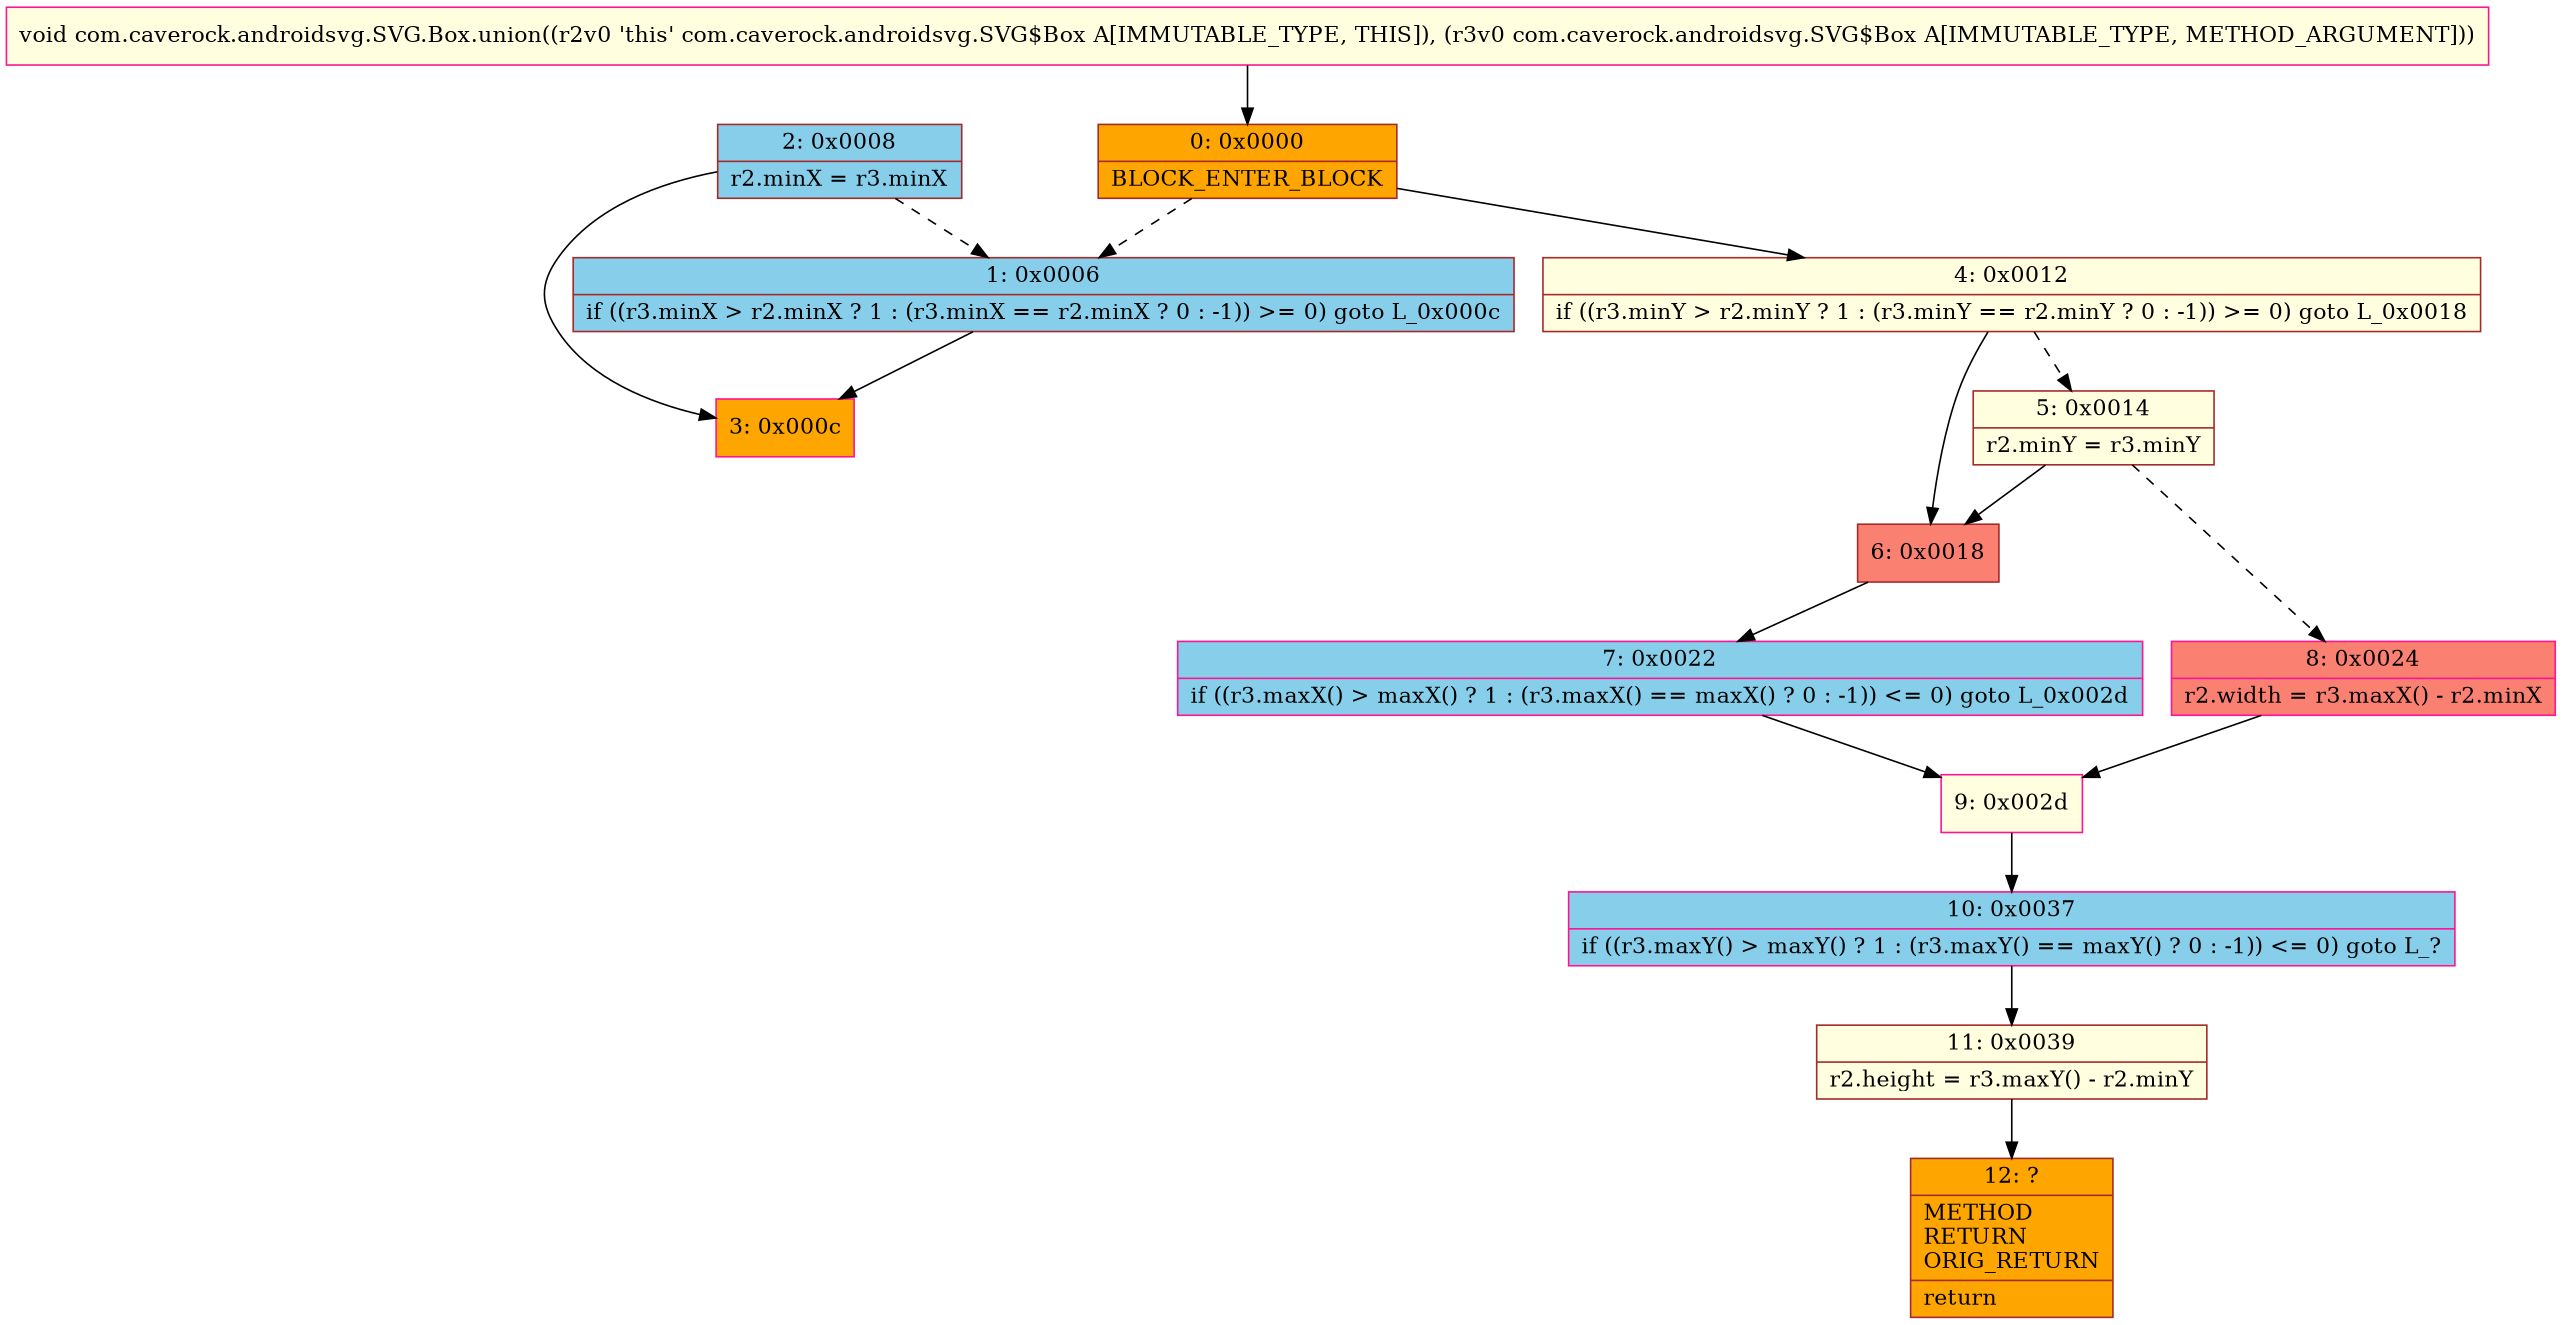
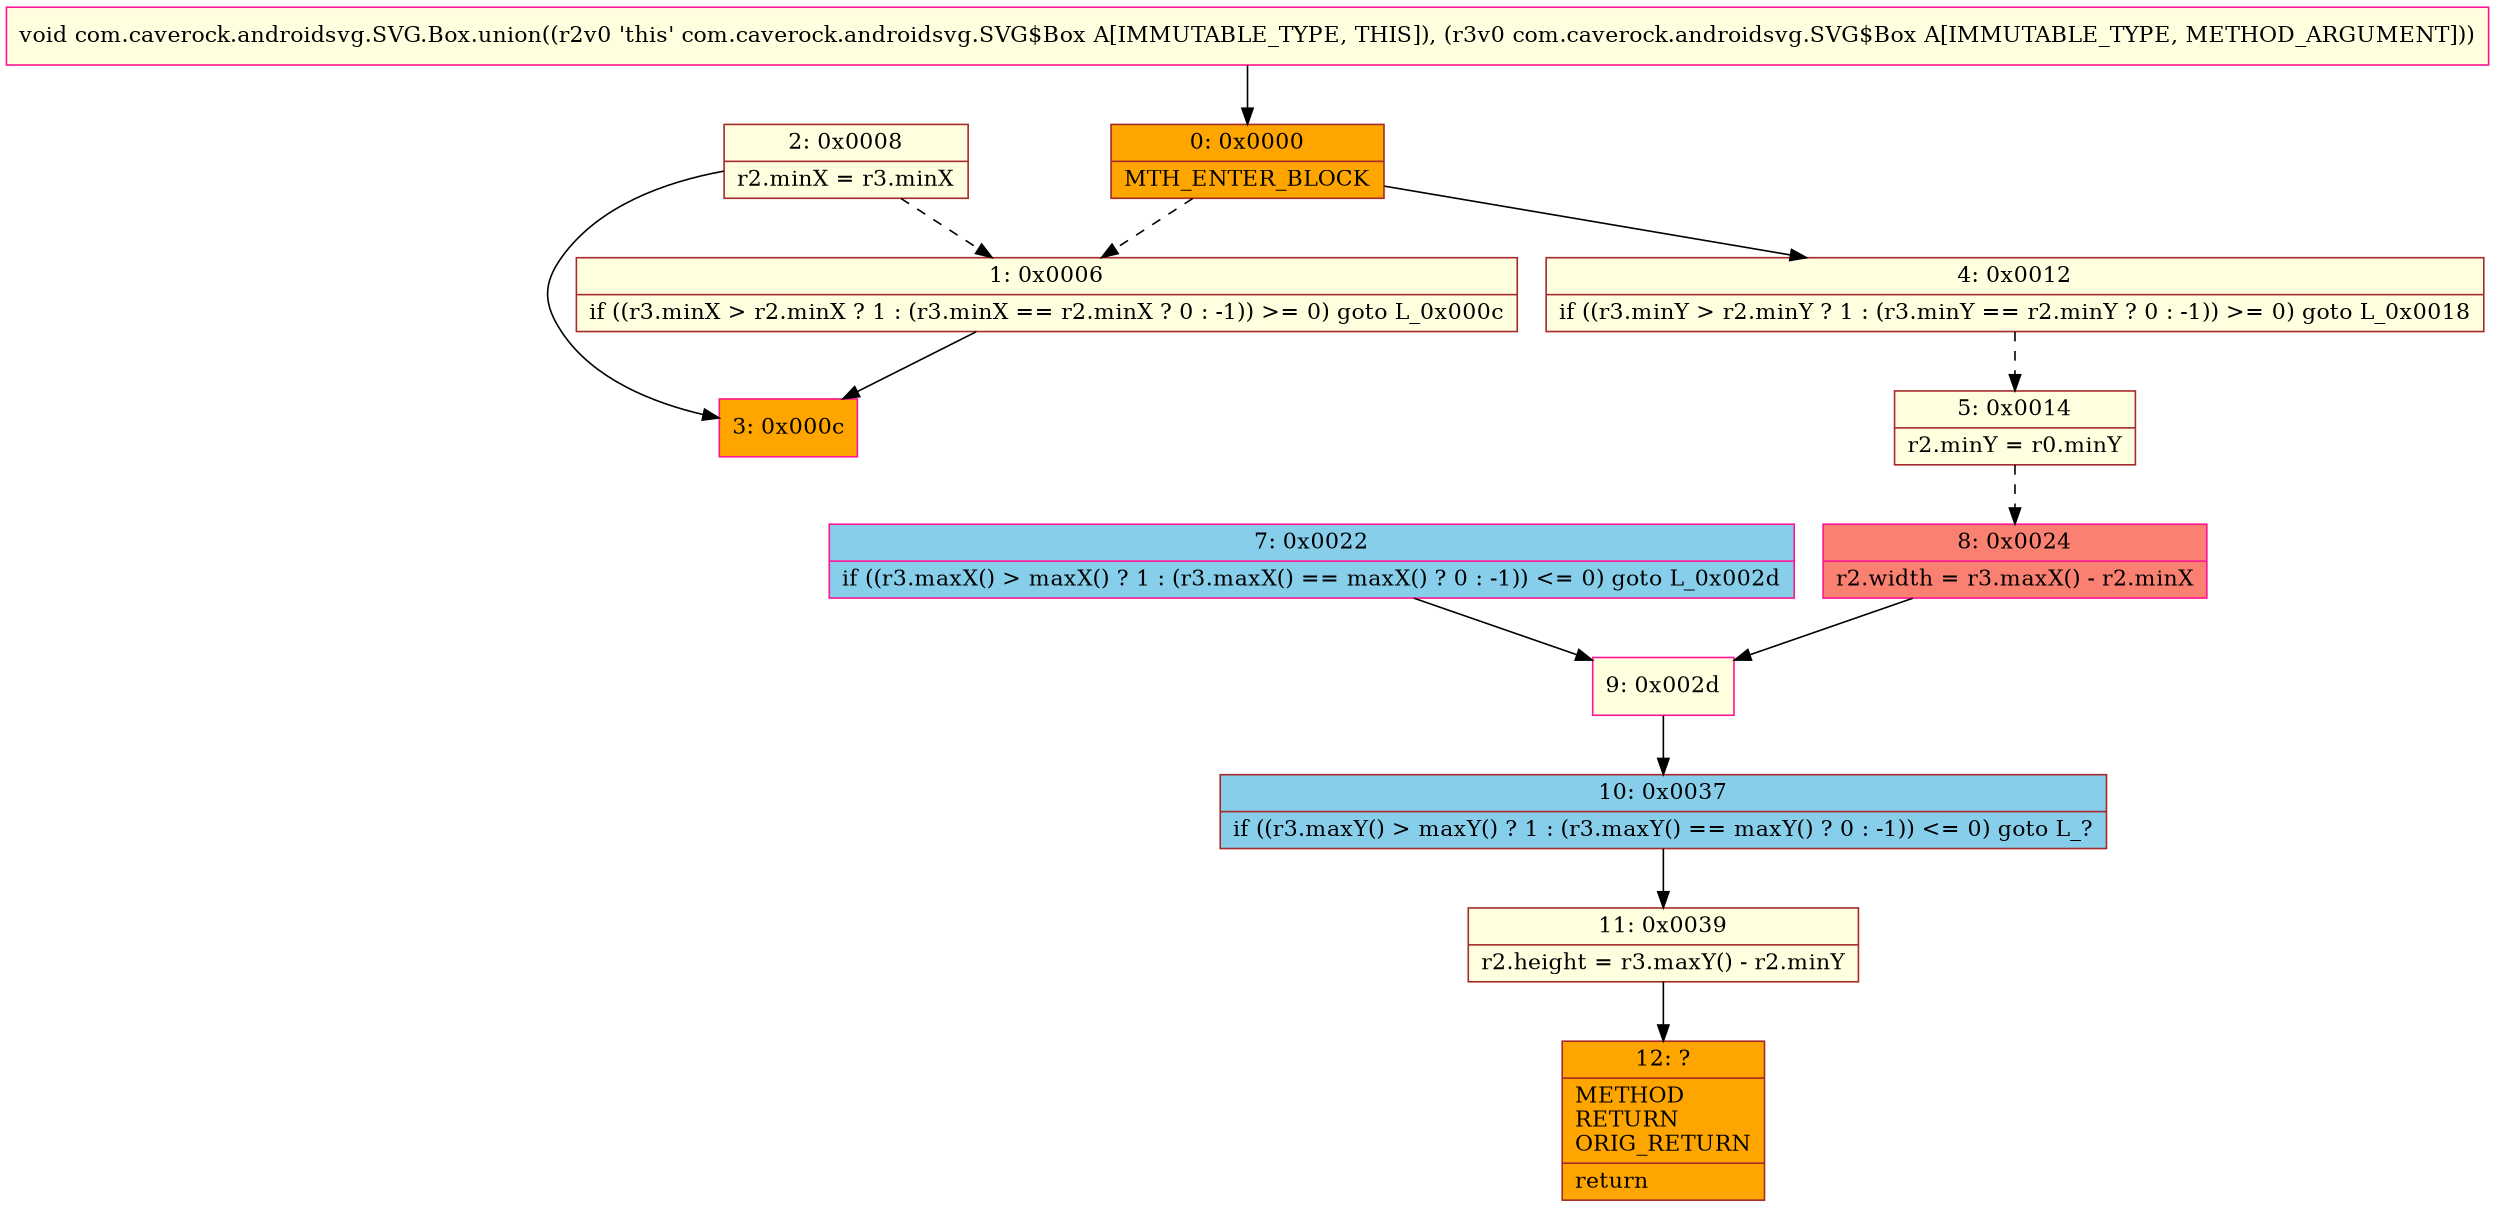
(840, 161) -> (846, 161)
(1248, 179) -> (1248, 179)
(1044, 295) -> (1047, 295)
(2094, 446) -> (2015, 446)
(1928, 553) -> none
(2012, 929) -> (1663, 812)
